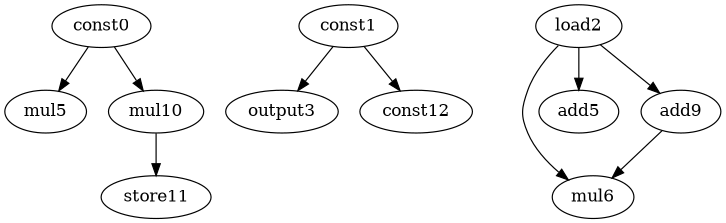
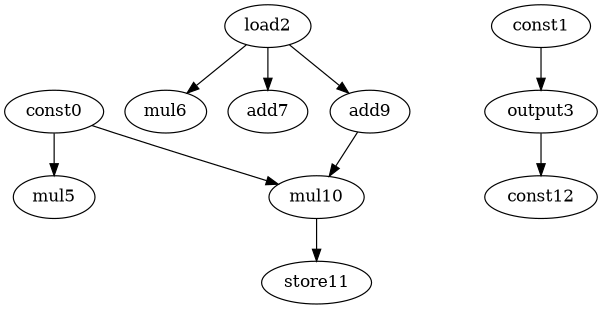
(378, 64) -> (541, 149)
(579, 112) -> (268, 112)
(641, 150) -> (347, 149)
